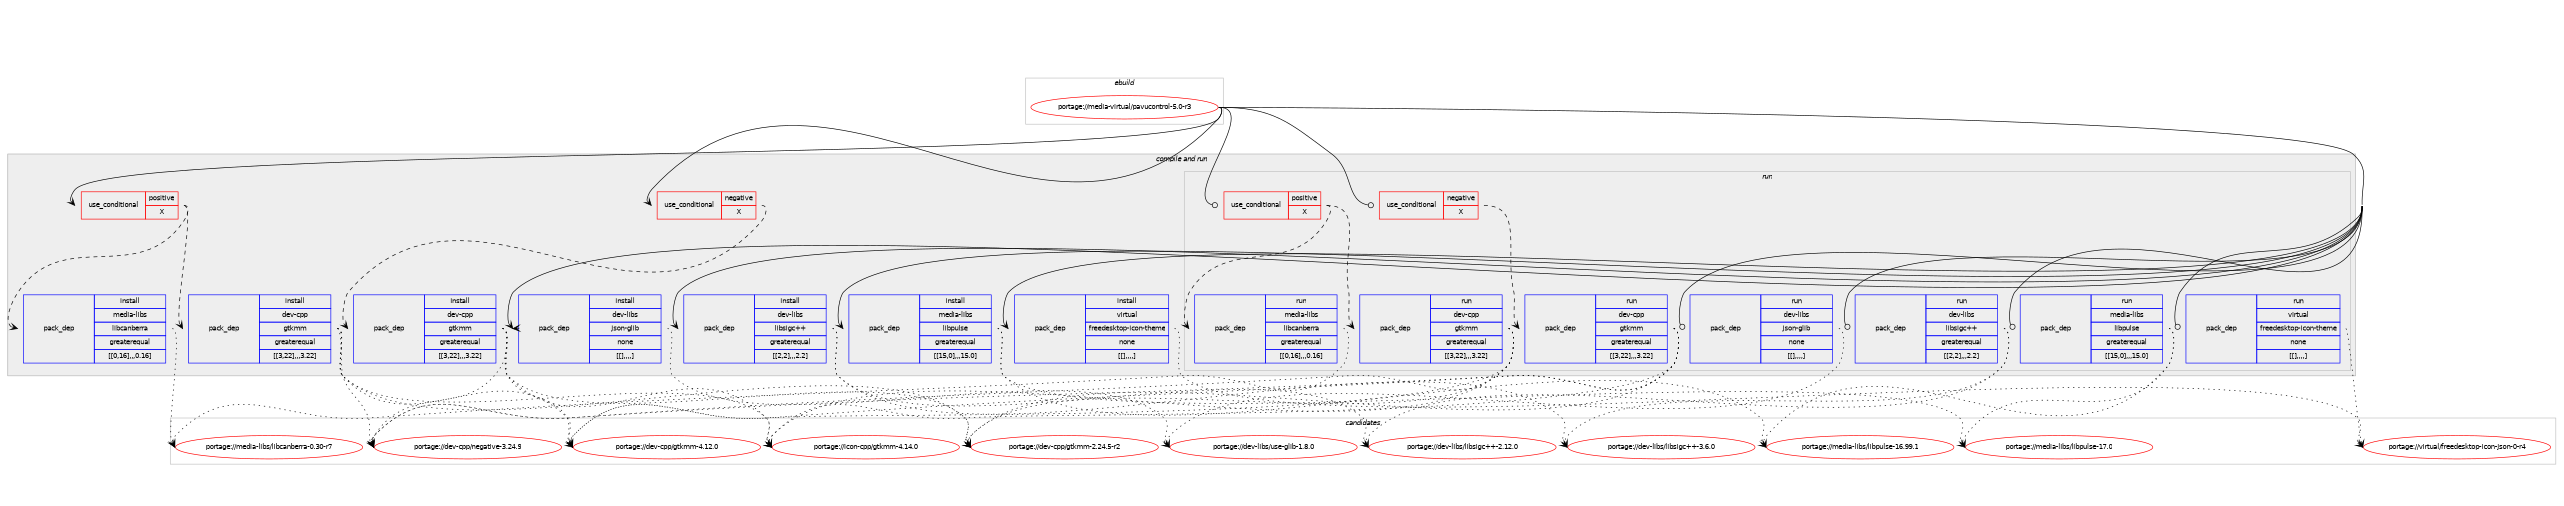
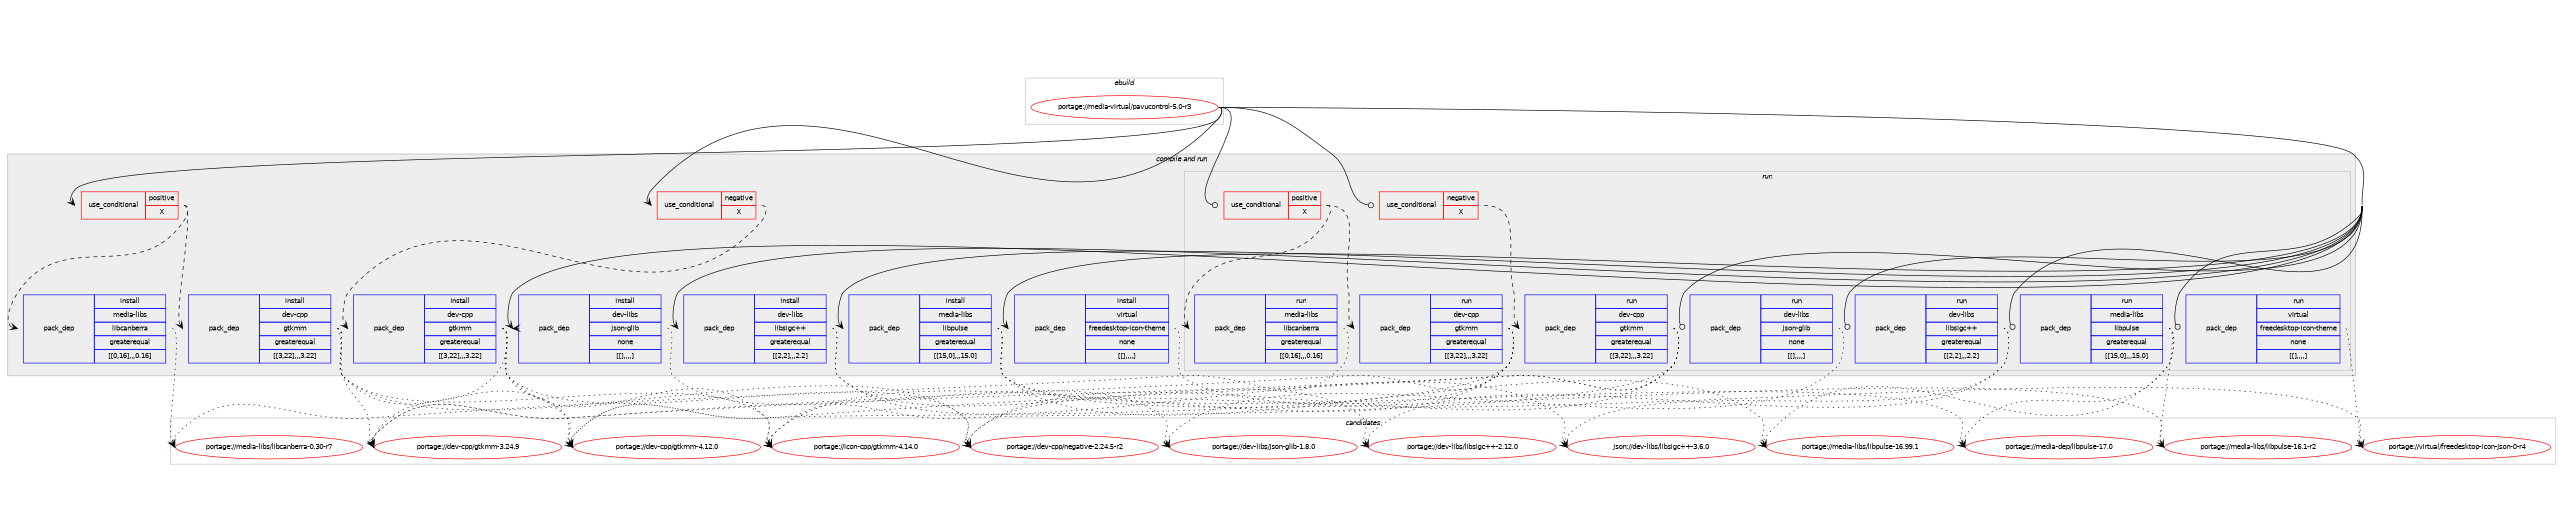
(468, 447) -> (468, 447)
(1065, 447) -> (1065, 447)
(1264, 447) -> (1264, 447)
(1661, 447) -> (1661, 447)
(2059, 447) -> (2059, 447)
none -> (2258, 447)
